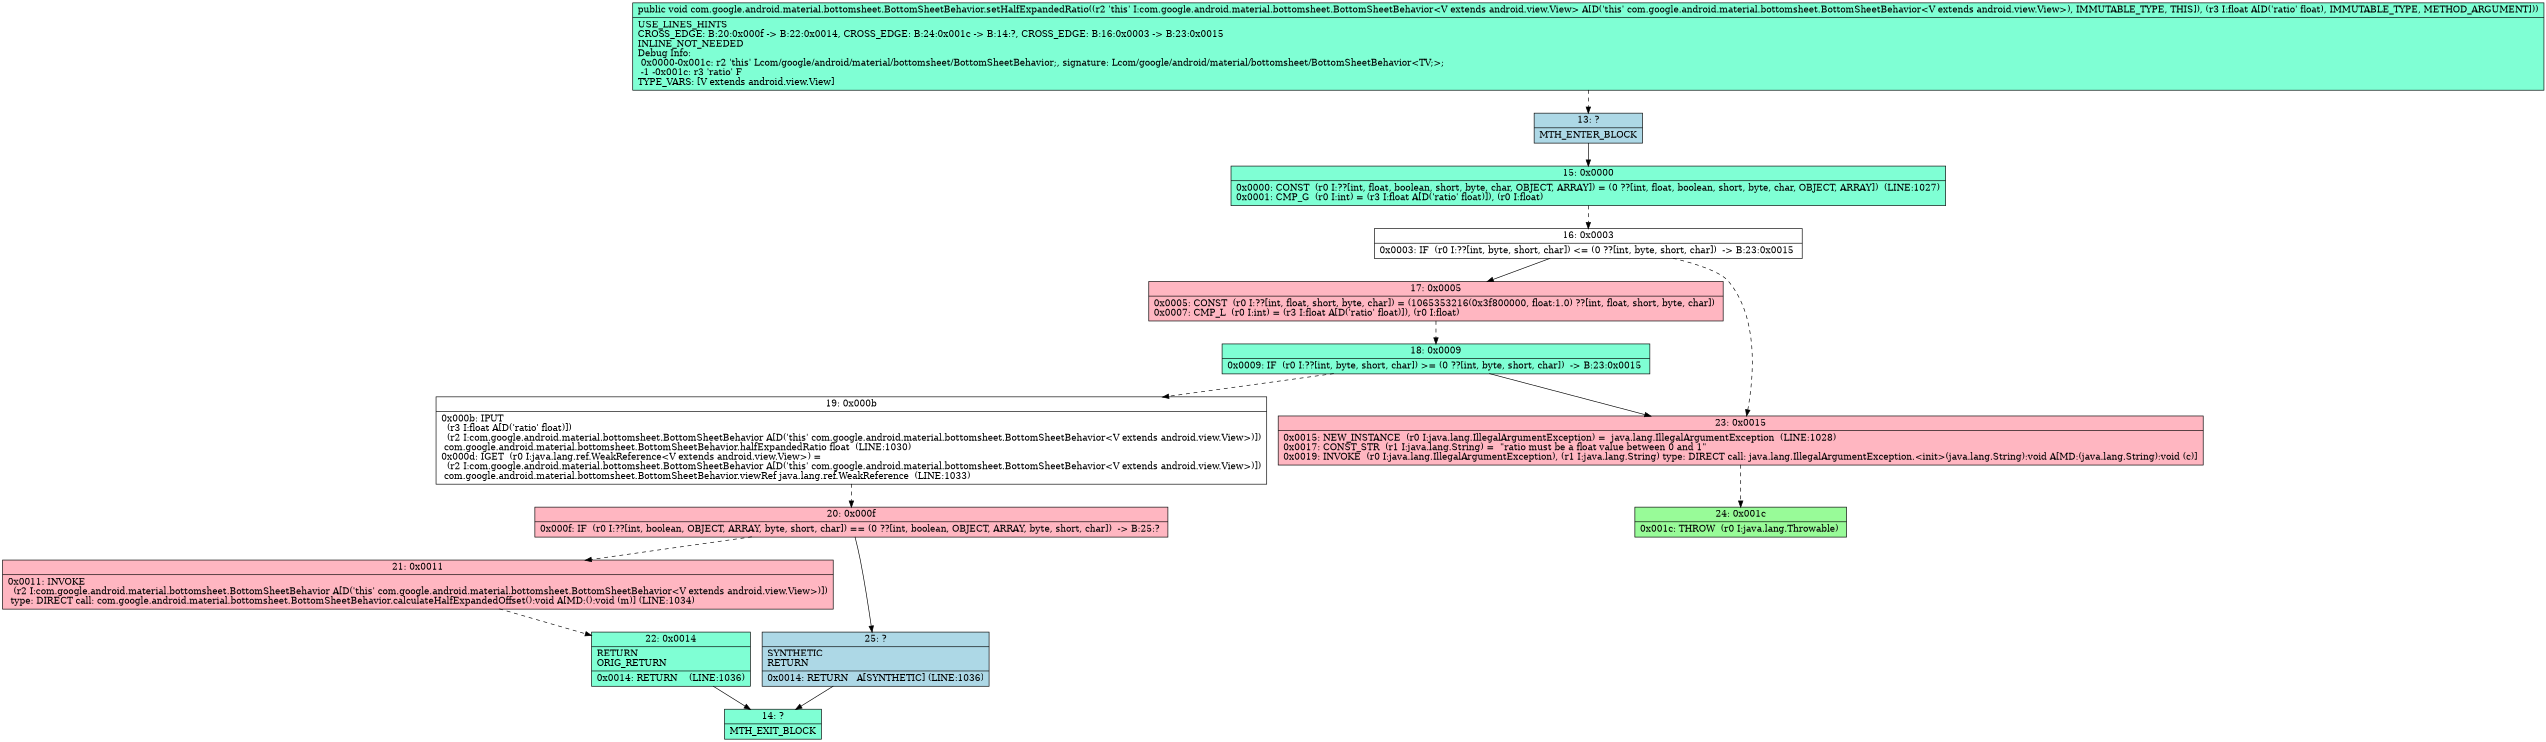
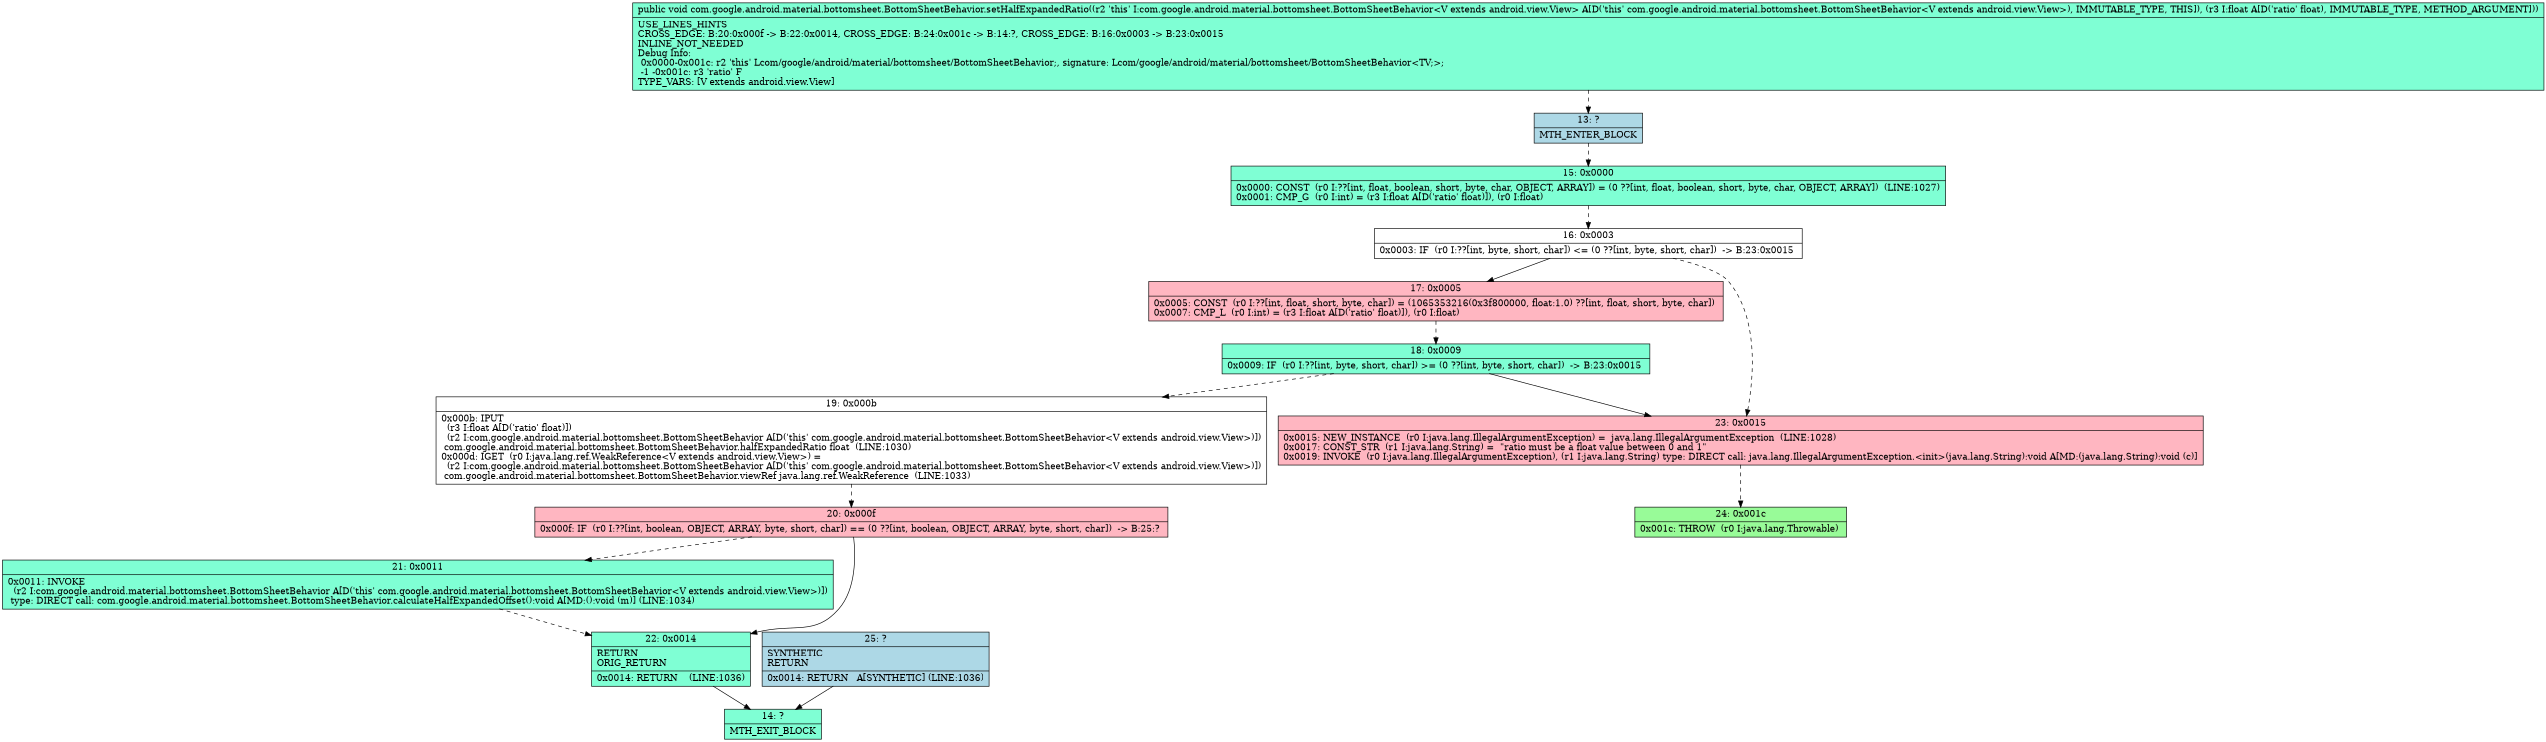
(1588, 151) -> (1588, 151)
(864, 581) -> (834, 613)
(418, 585) -> (418, 585)
